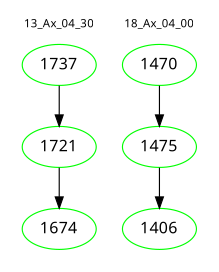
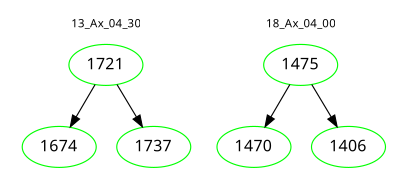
(59, 100) -> (127, 101)
(159, 100) -> (280, 101)
